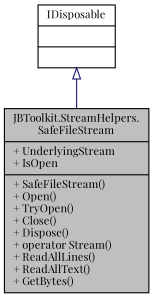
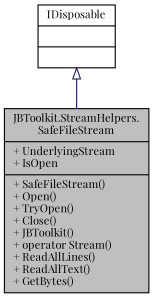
(41, 233) -> (44, 233)
